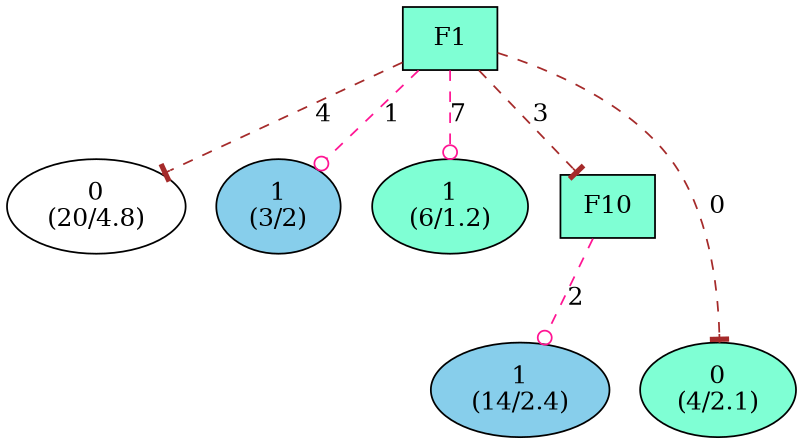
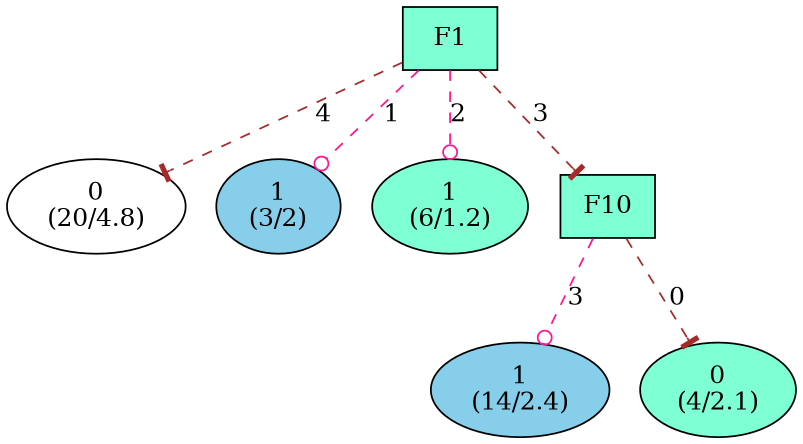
(459, 115) -> (459, 115)
(663, 151) -> (657, 288)
(576, 298) -> (576, 298)
